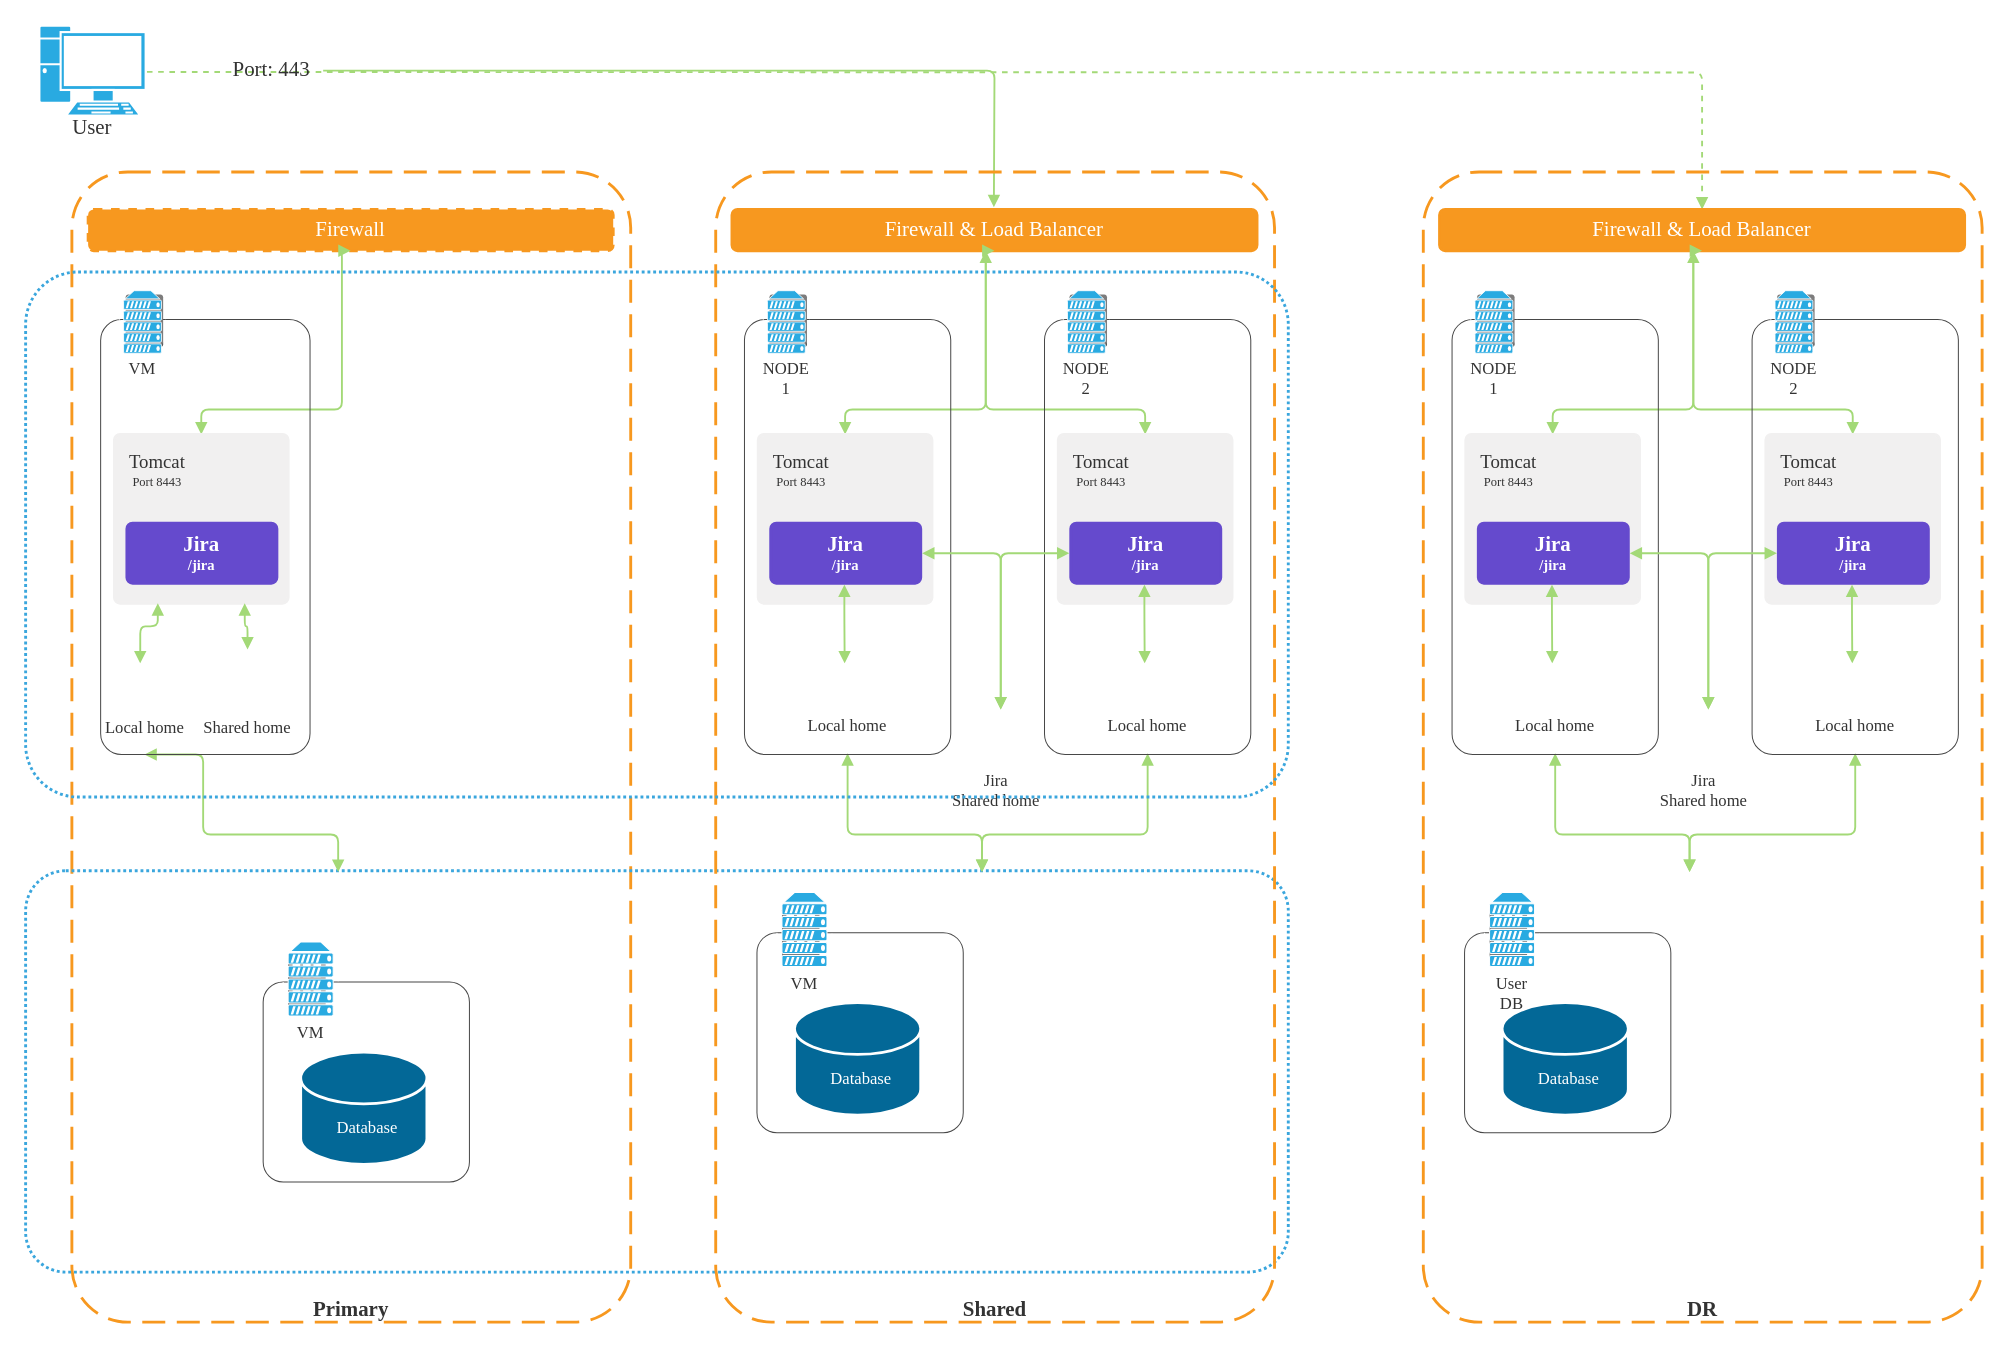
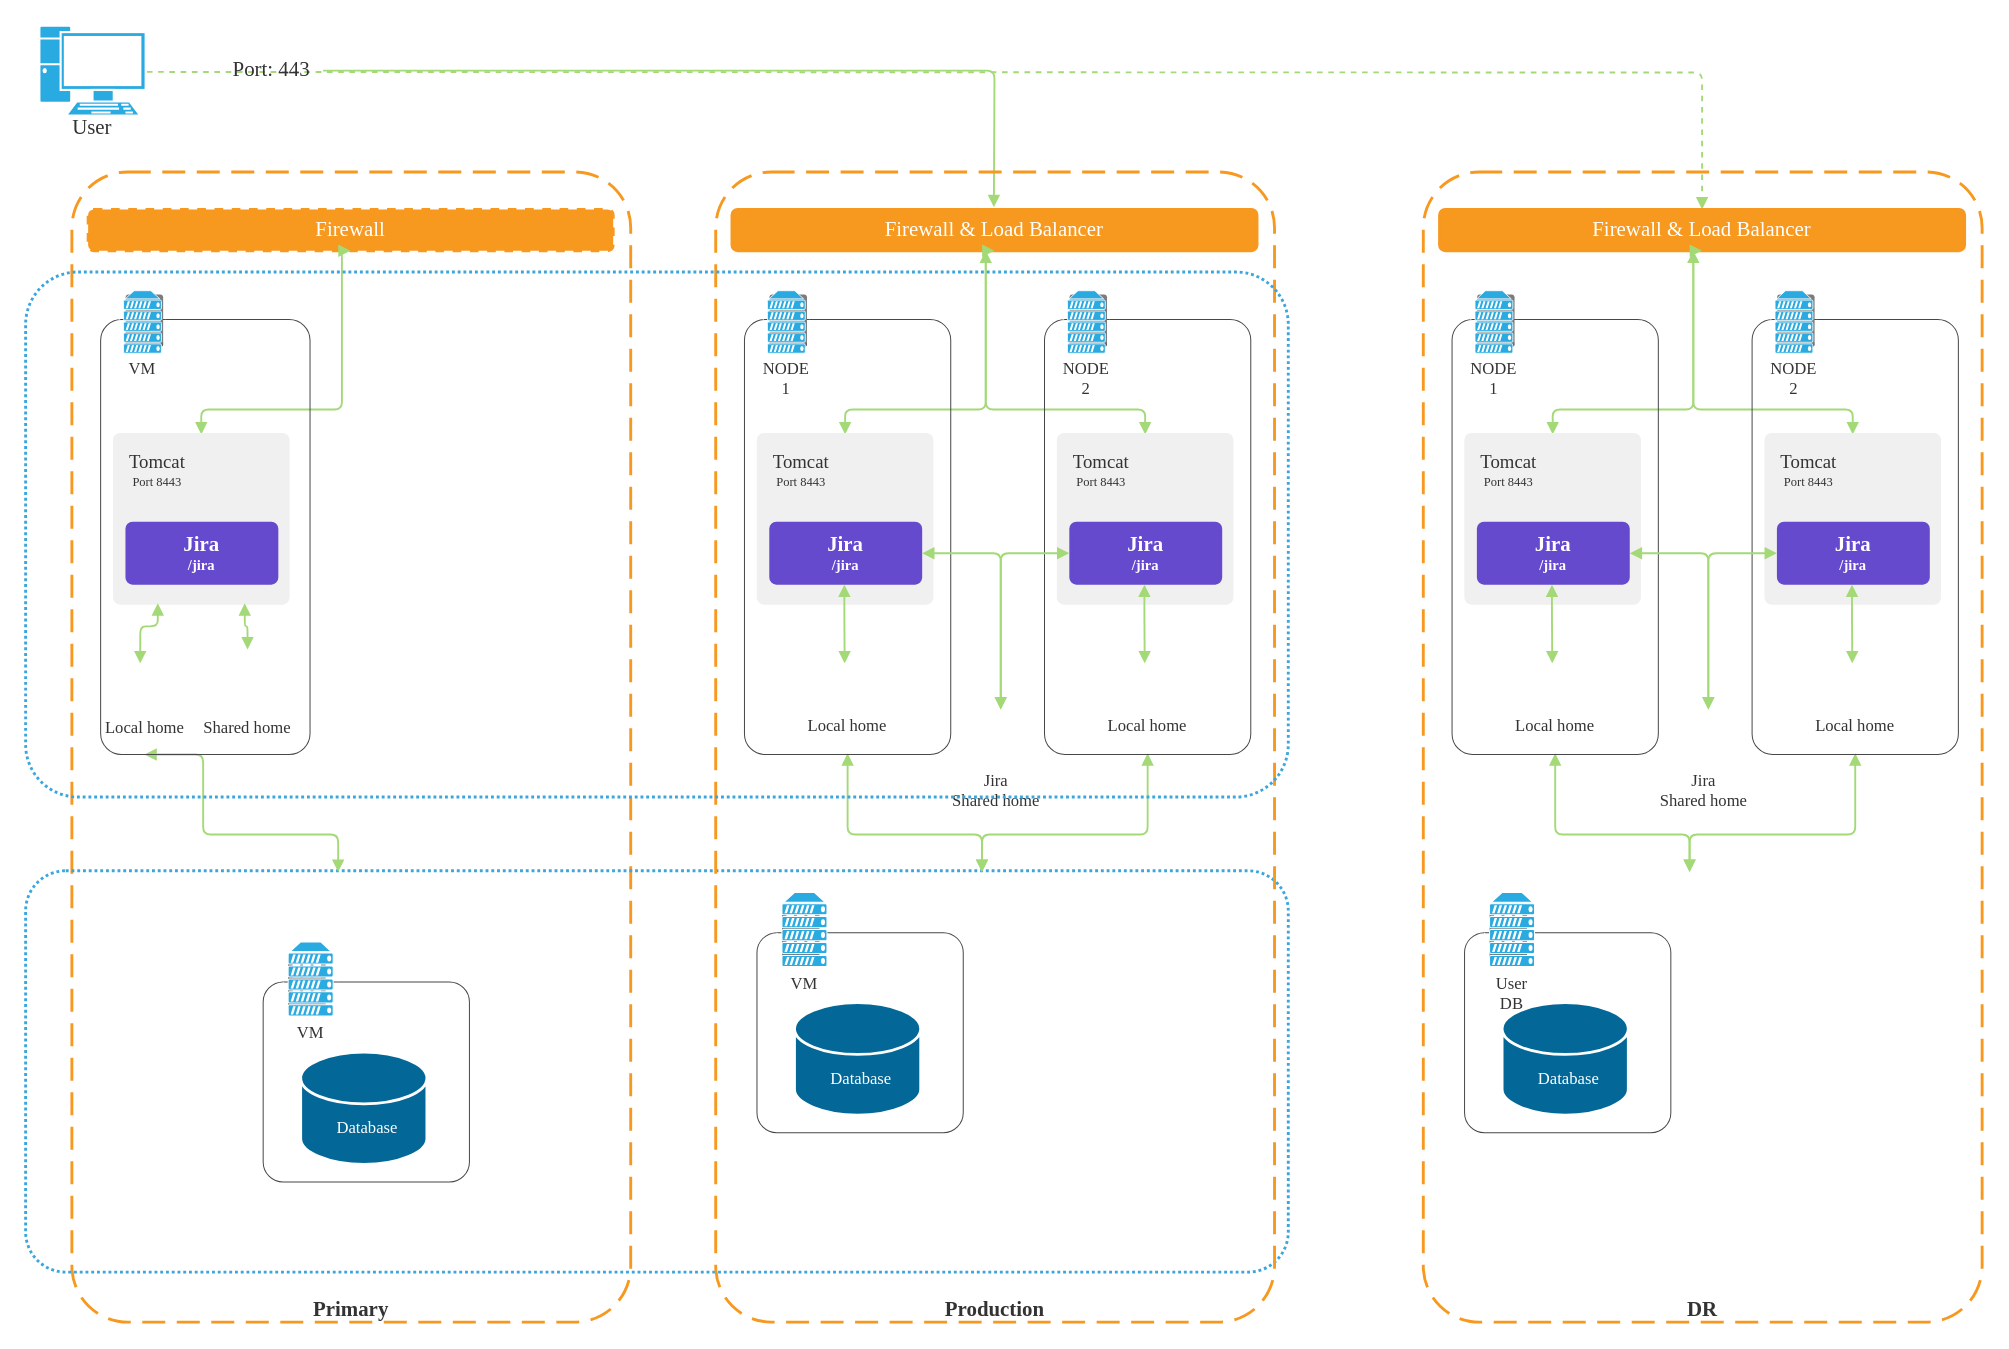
(995, 1309) -> (995, 1309)
